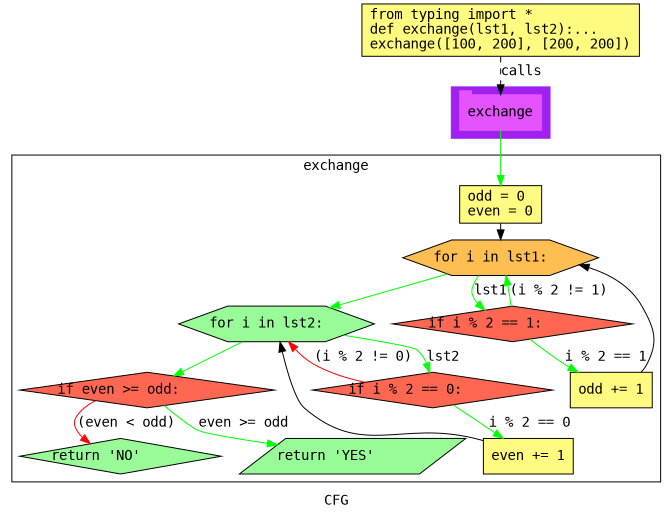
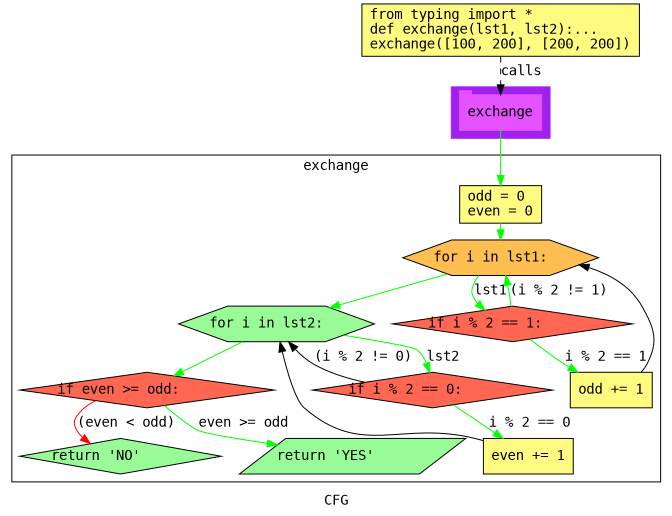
(501, 227) -> (501, 227)
(328, 371) -> (328, 371)
